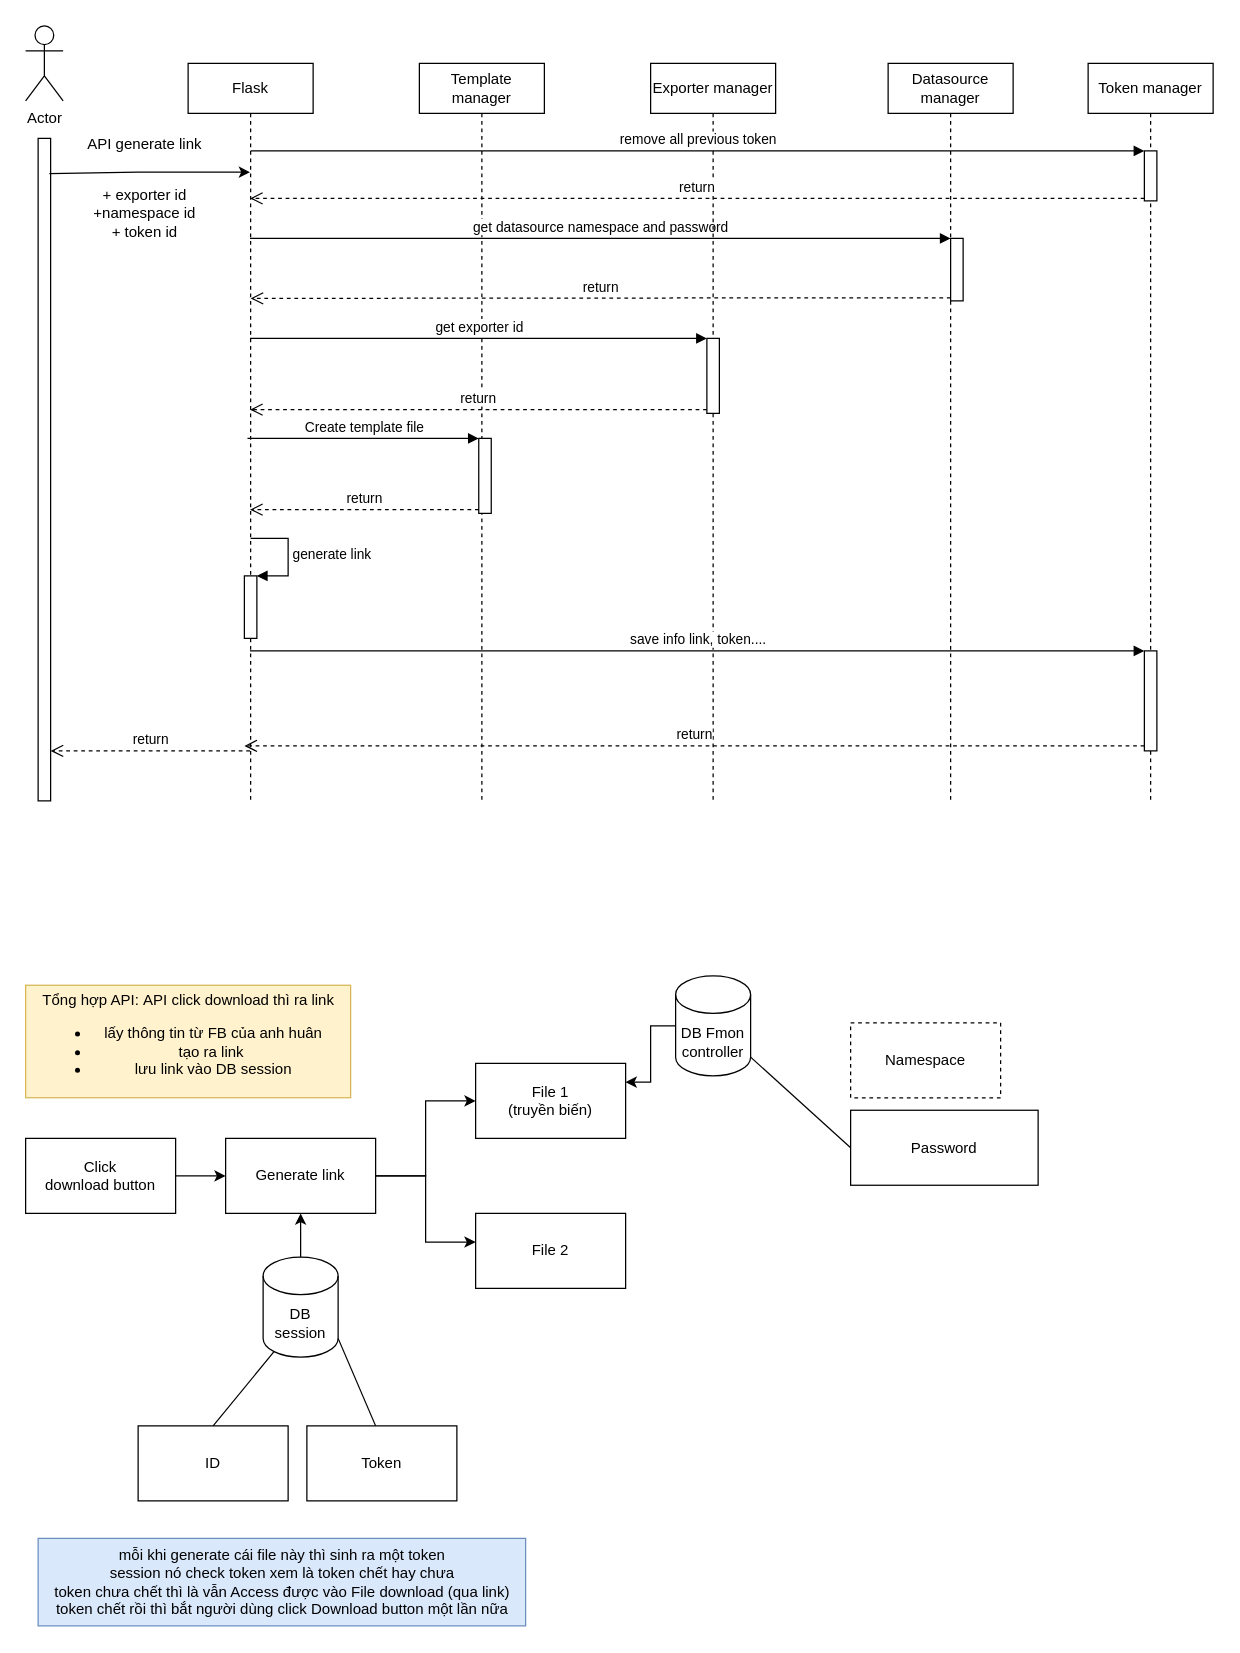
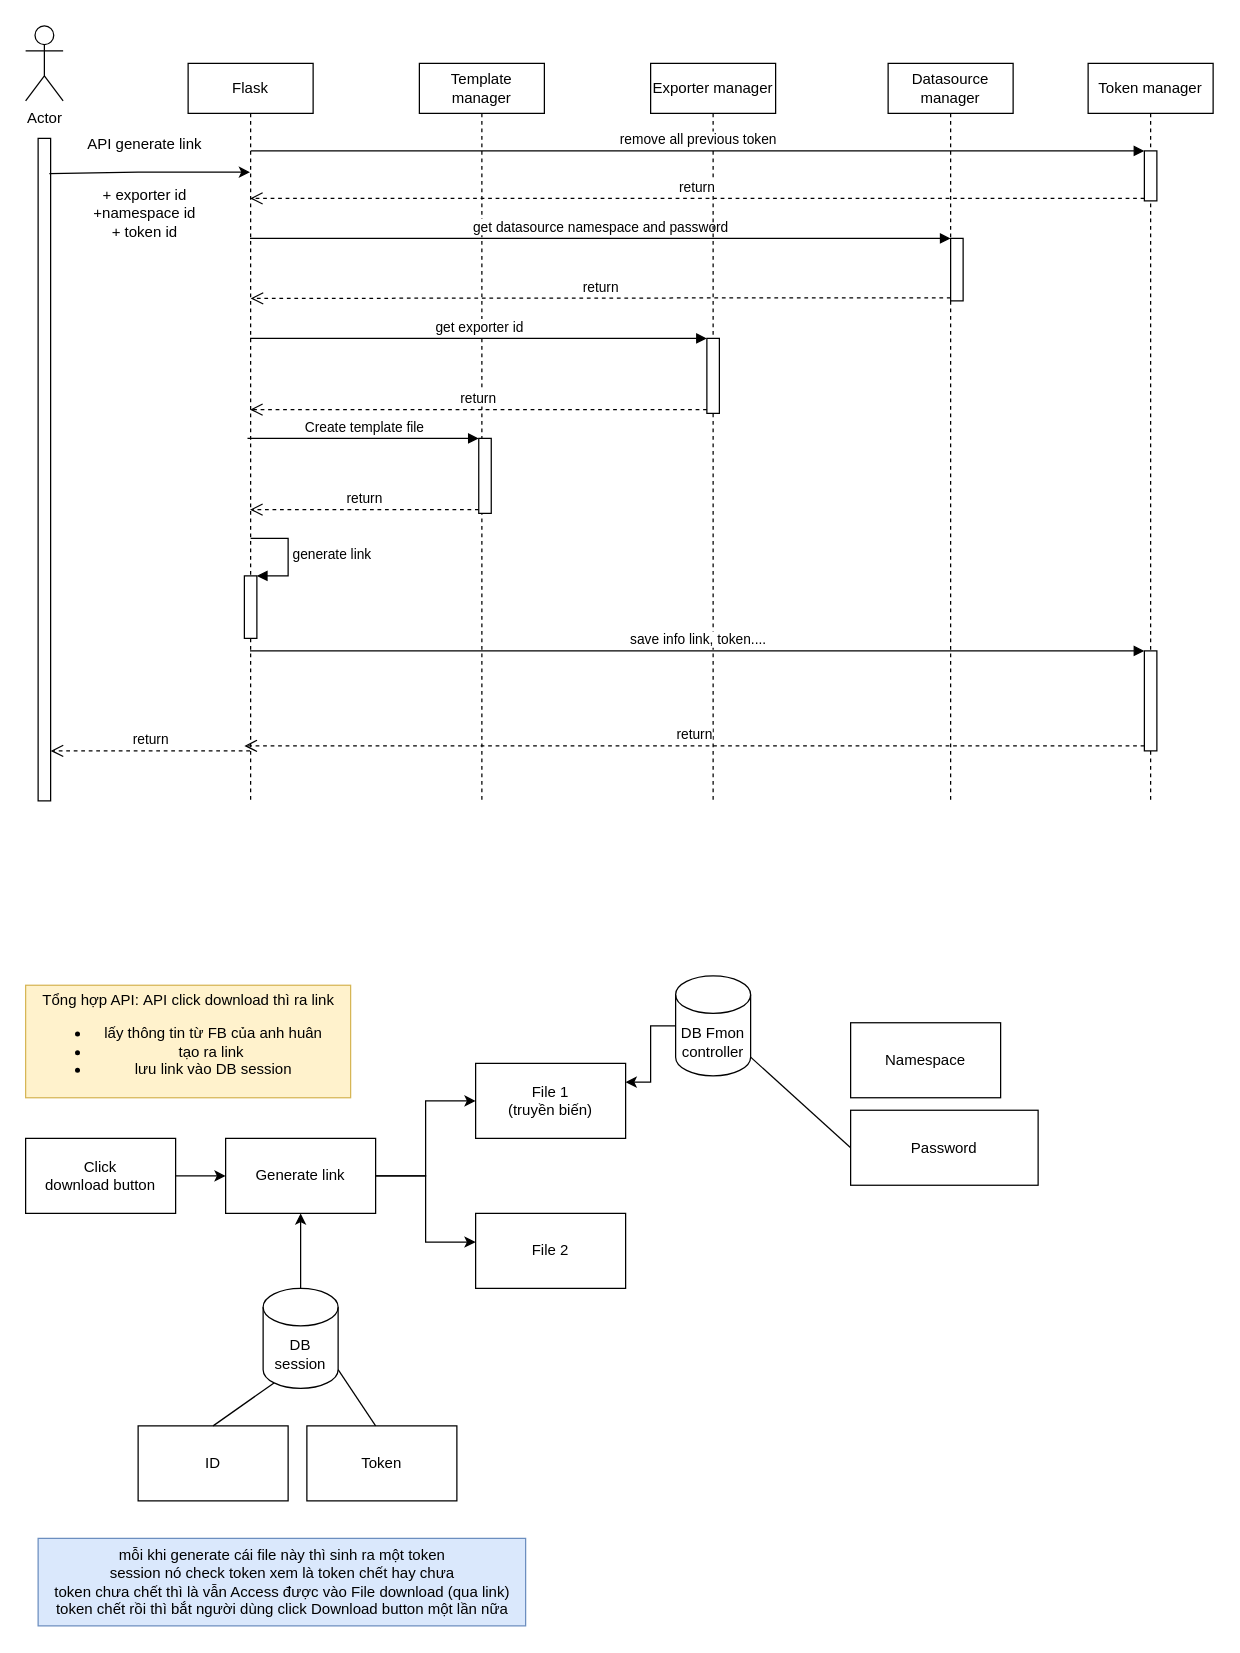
(926, 1060) -> (926, 1060)
(301, 1307) -> (301, 1338)
